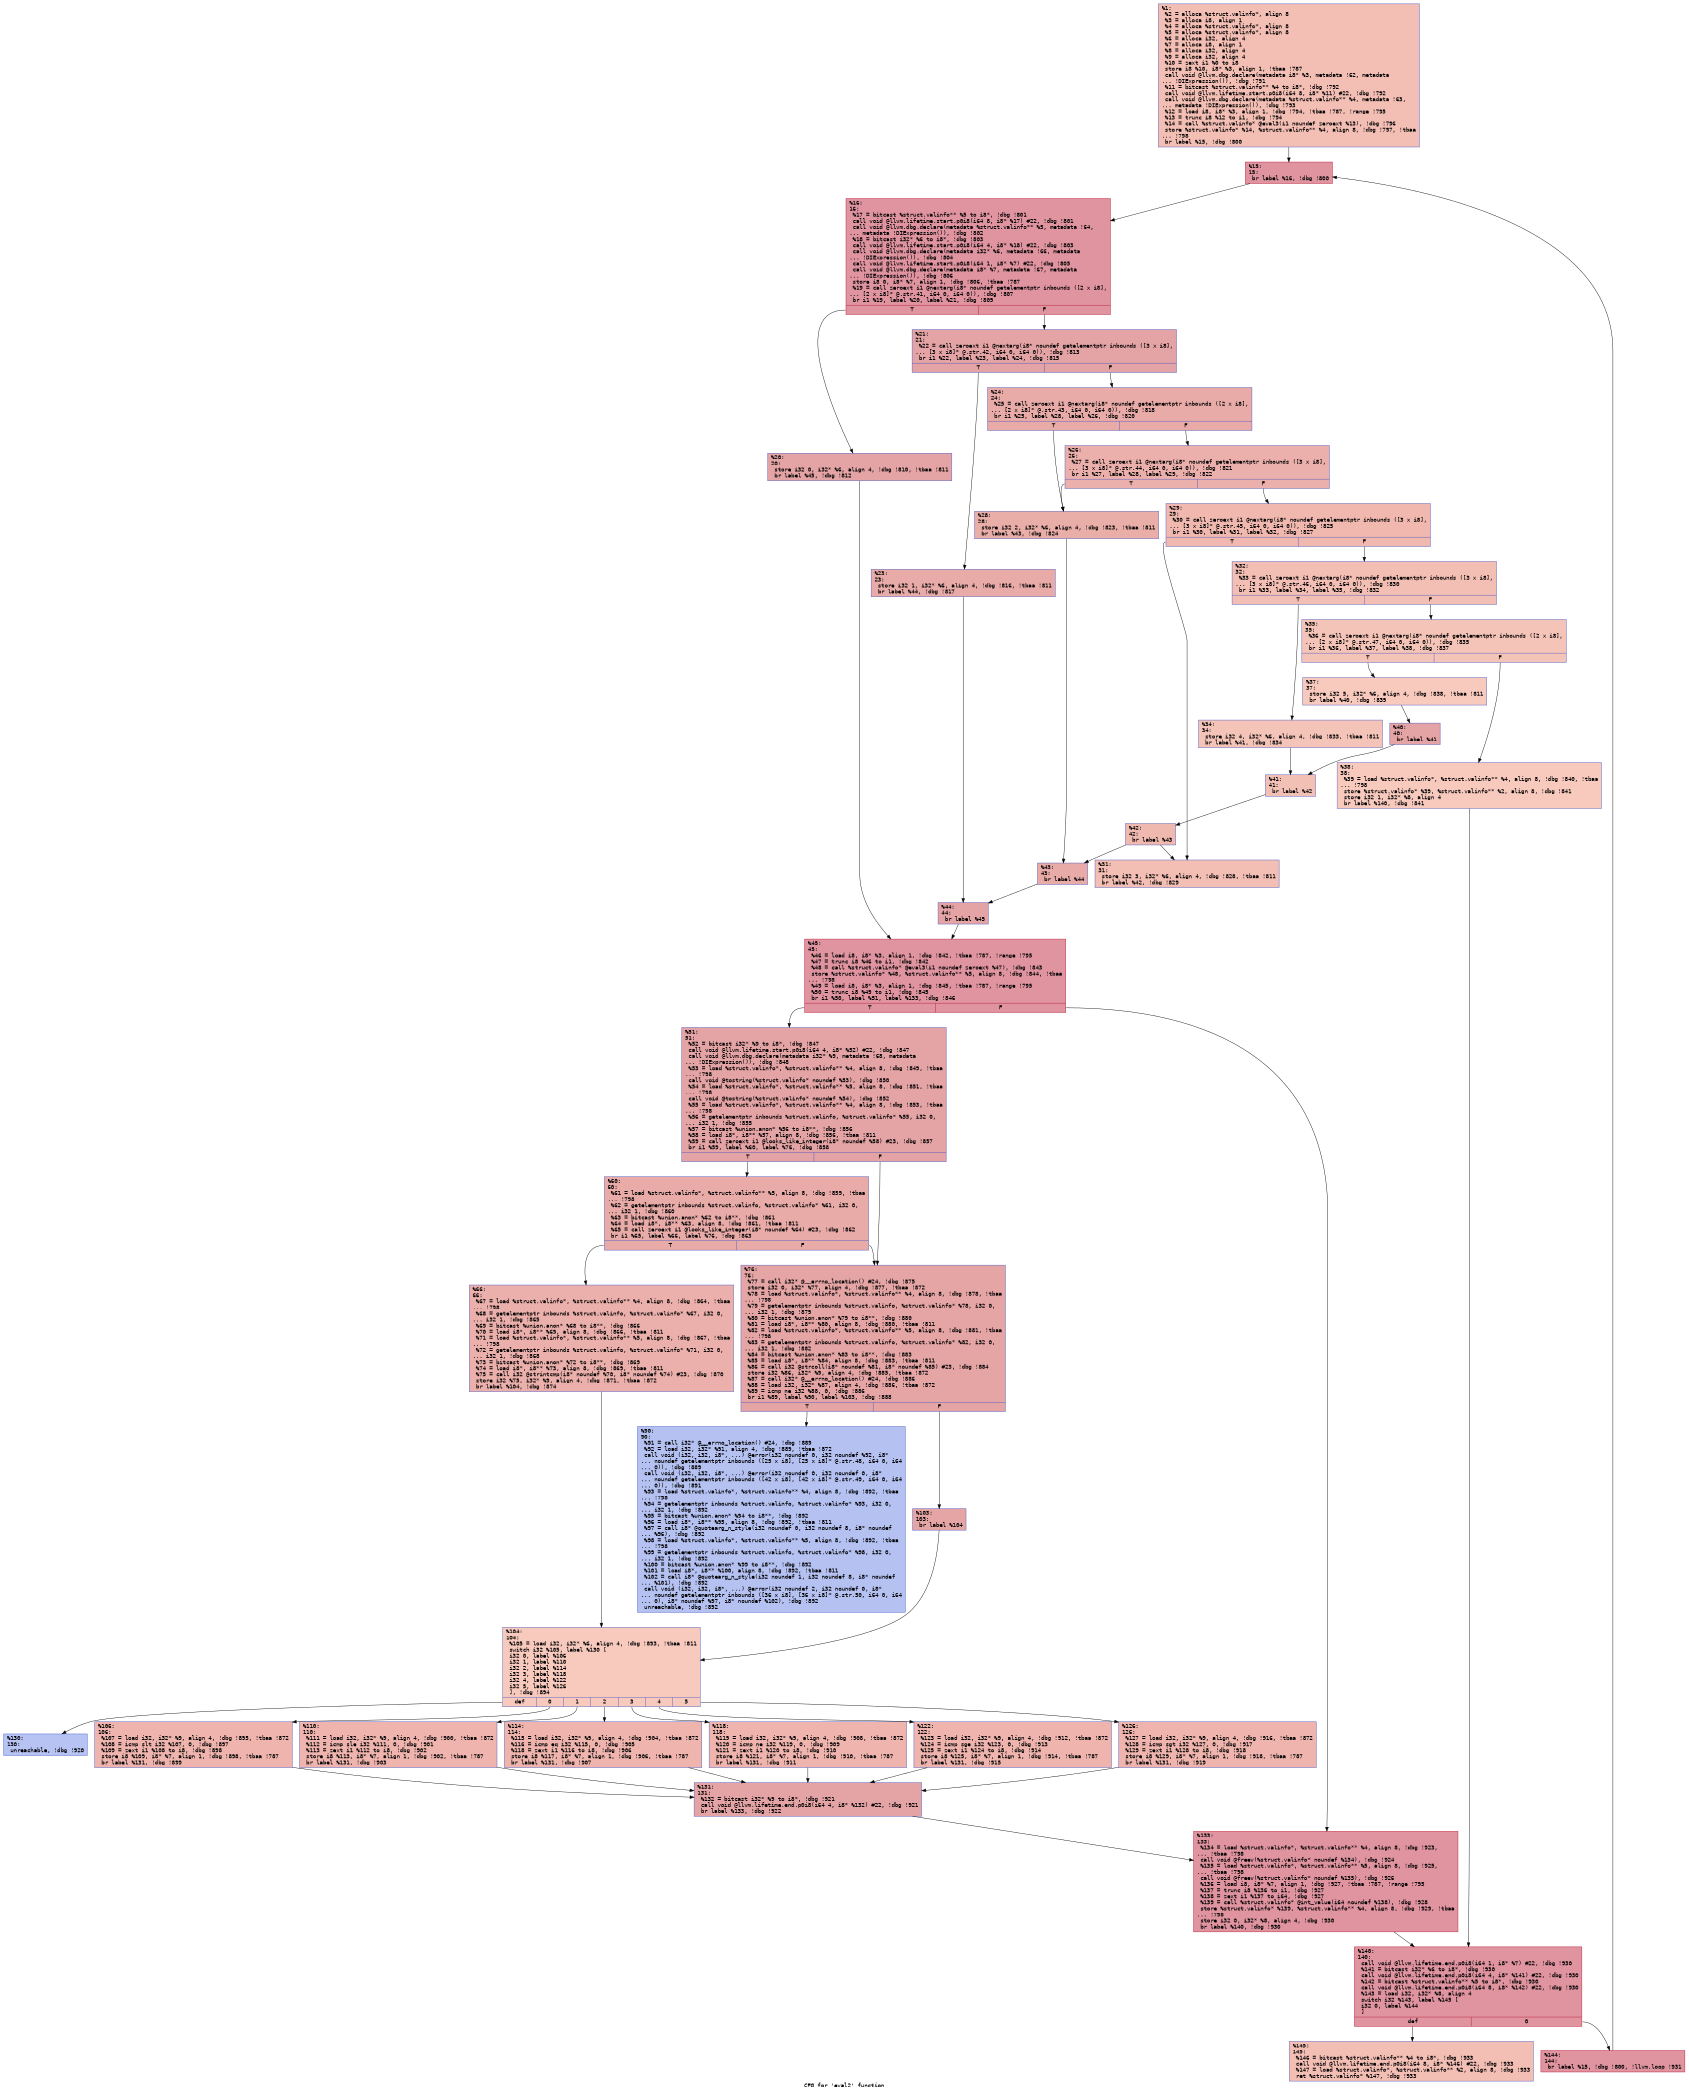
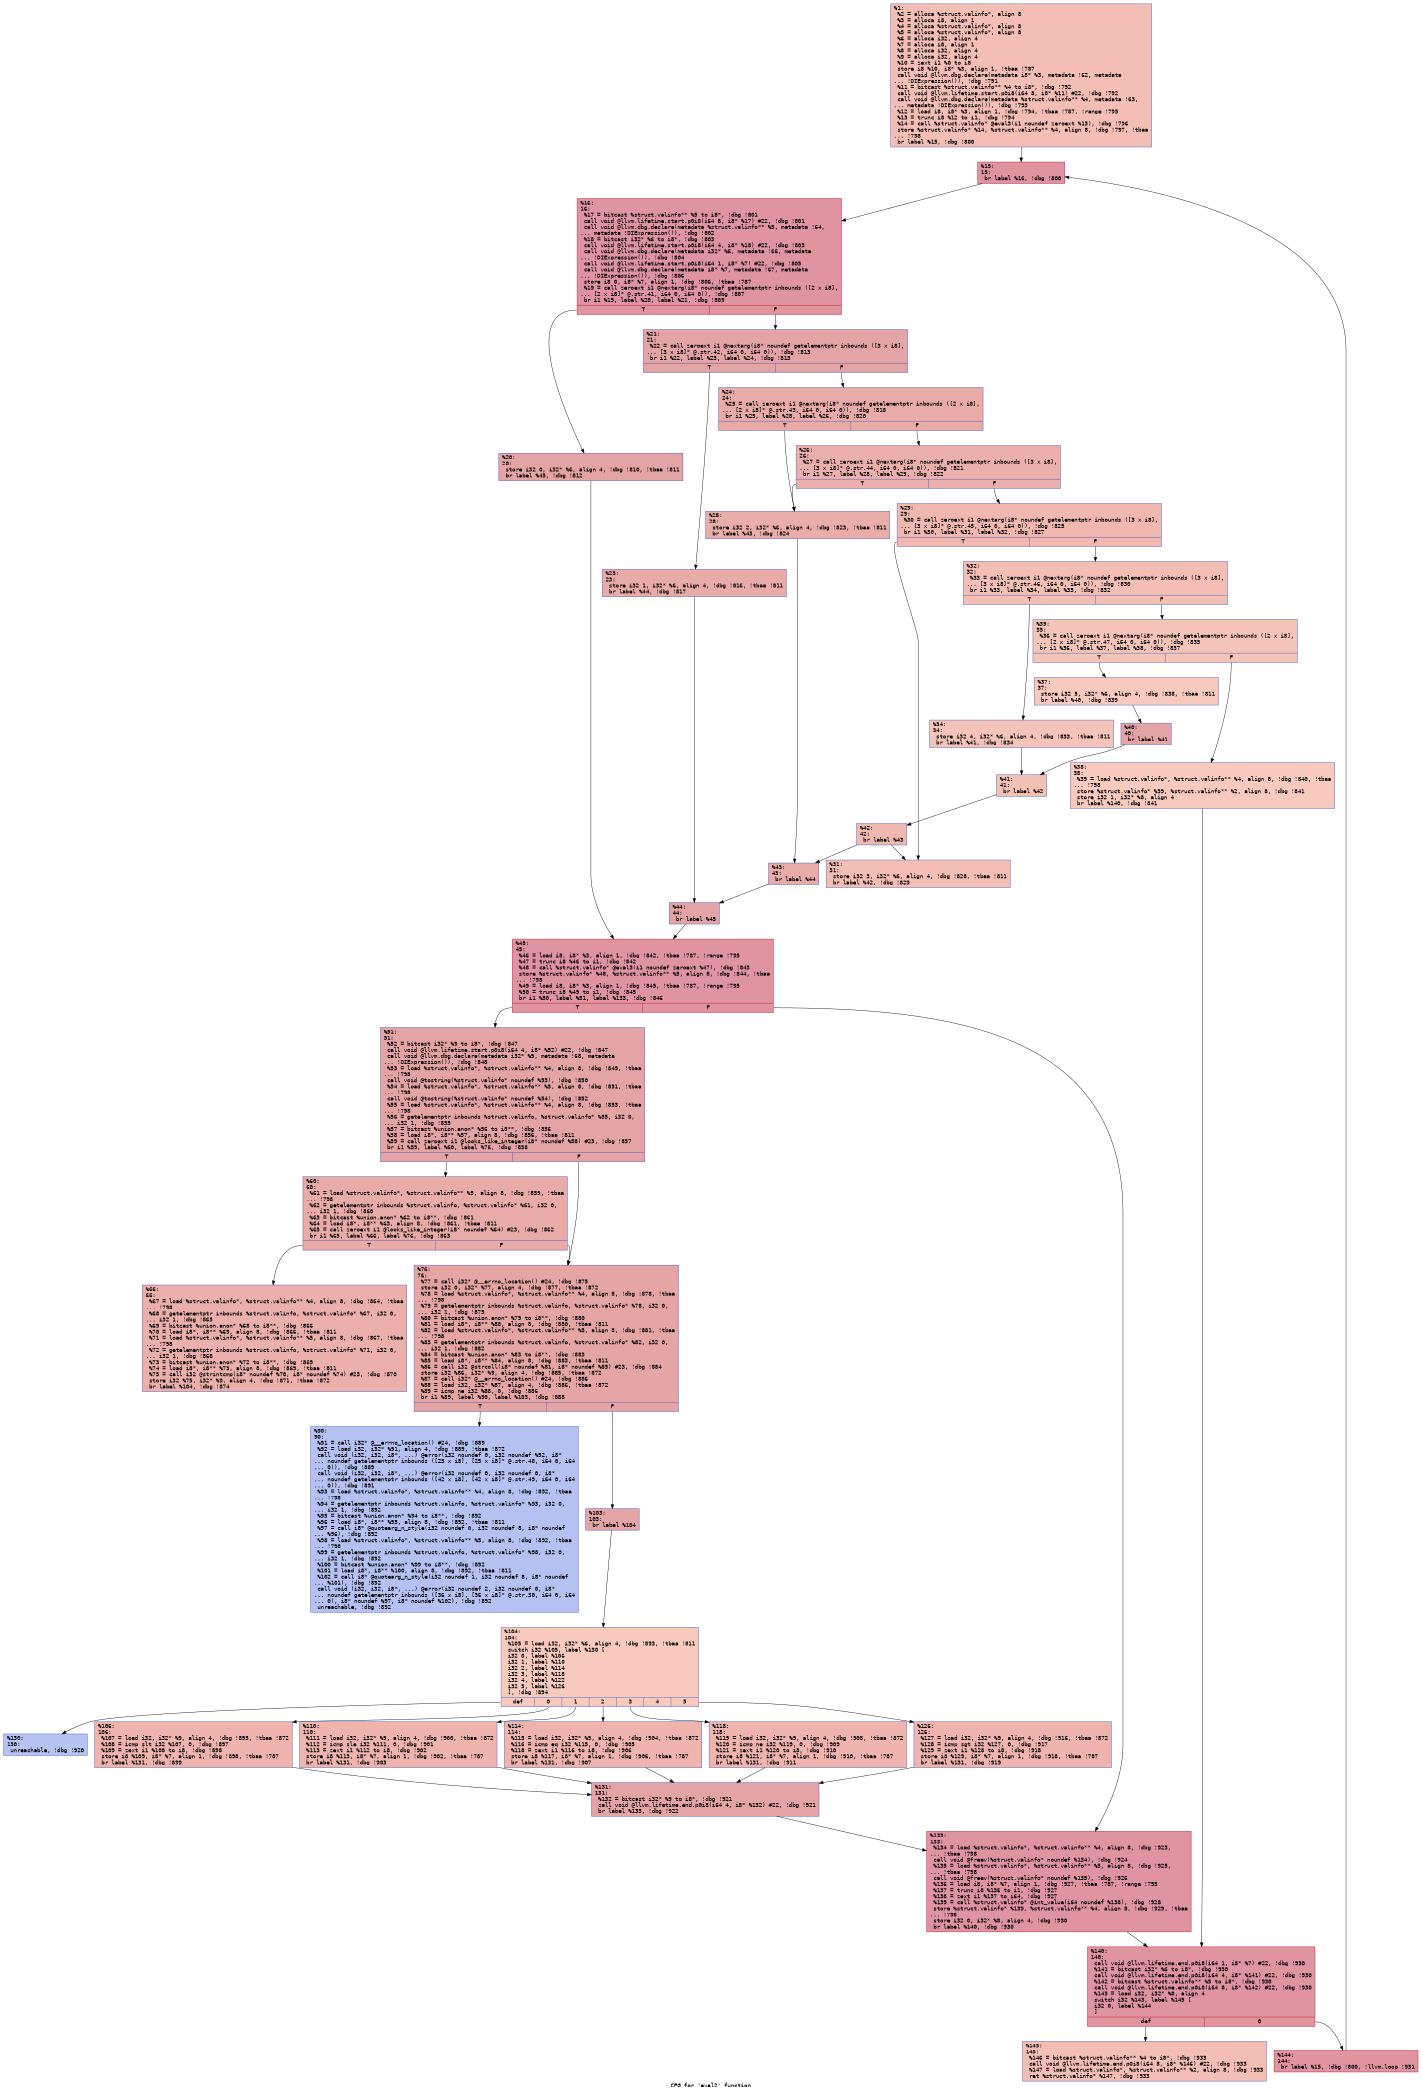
(601, 1507) -> none
(1013, 1745) -> none
